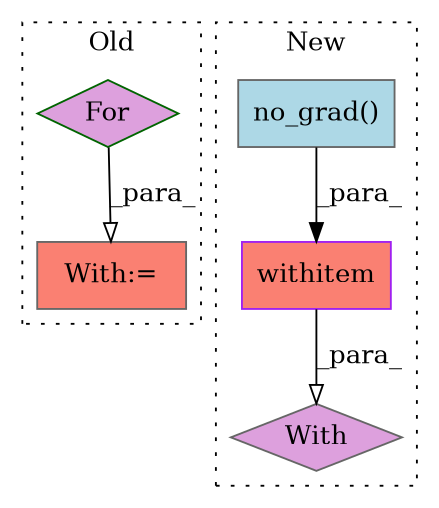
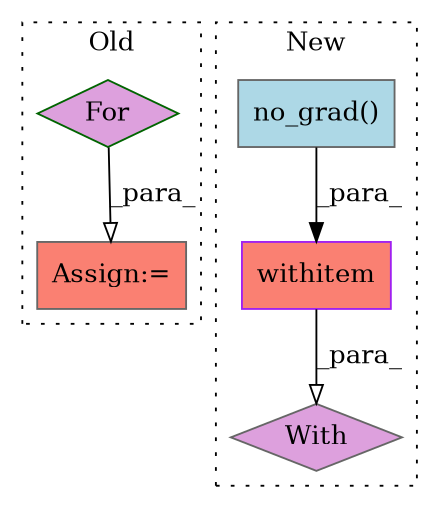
(112, 275) -> (112, 275)
